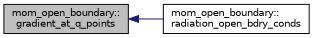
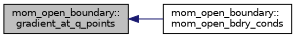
(236, 19) -> (228, 19)
